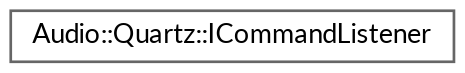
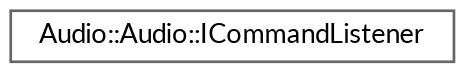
(232, 36) -> (232, 36)
